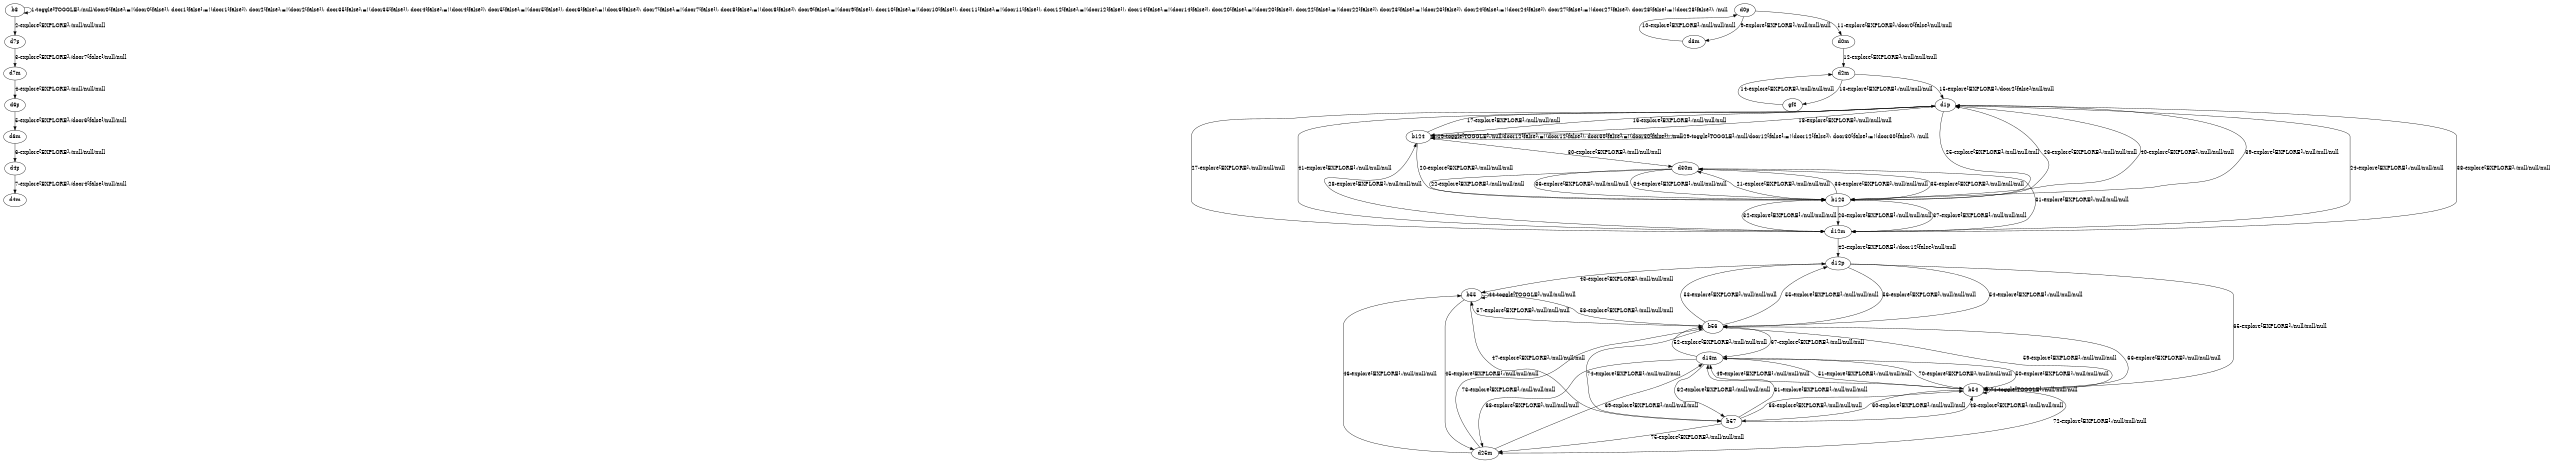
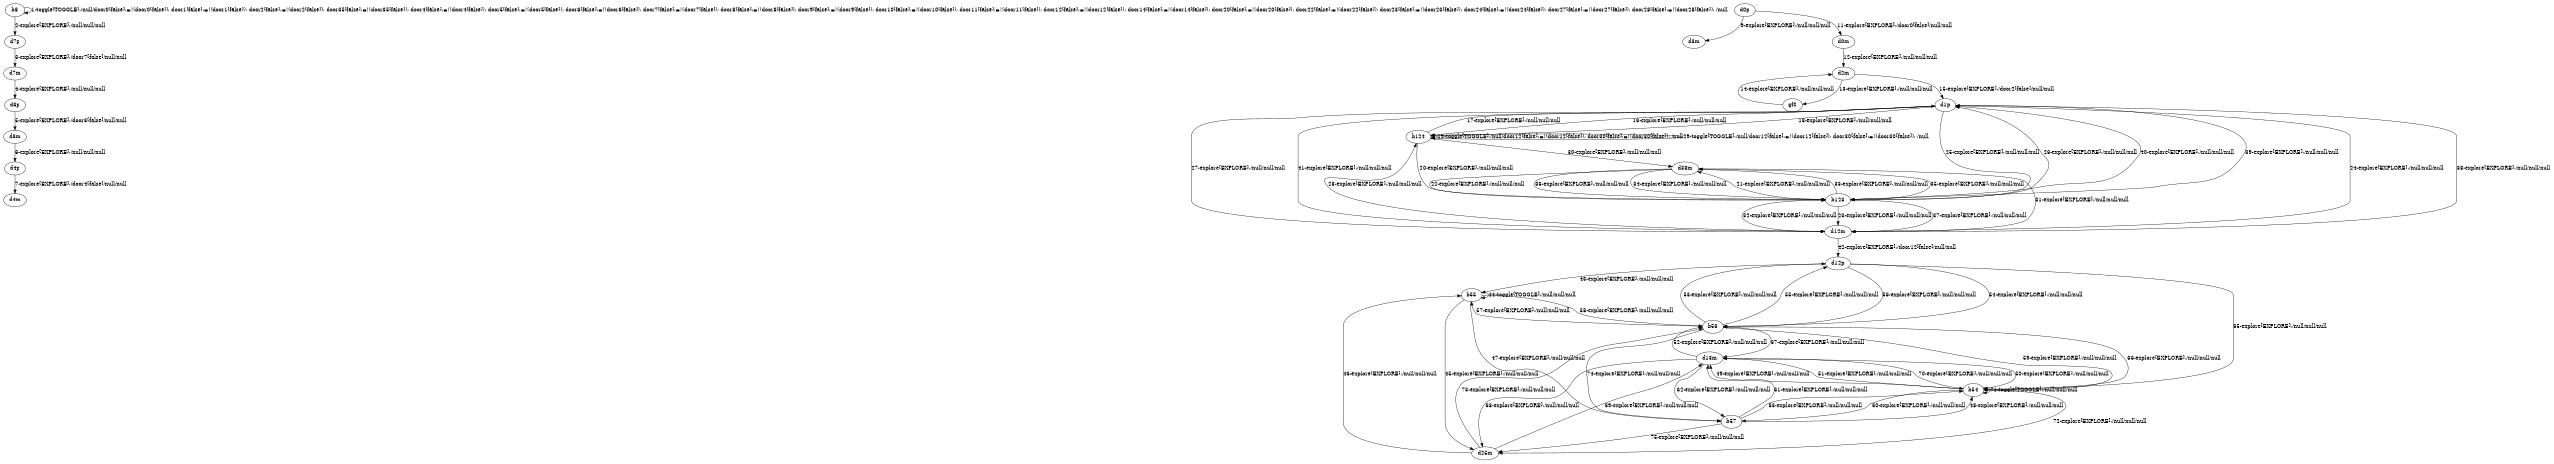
(1661, 19) -> none
(1685, 168) -> (1685, 168)
